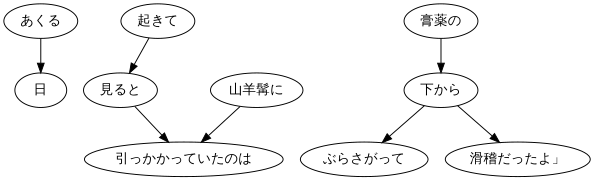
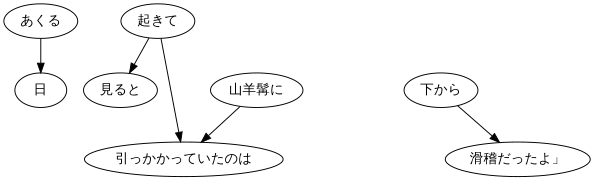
(441, 21) -> none
(148, 121) -> (170, 85)
(364, 159) -> none
